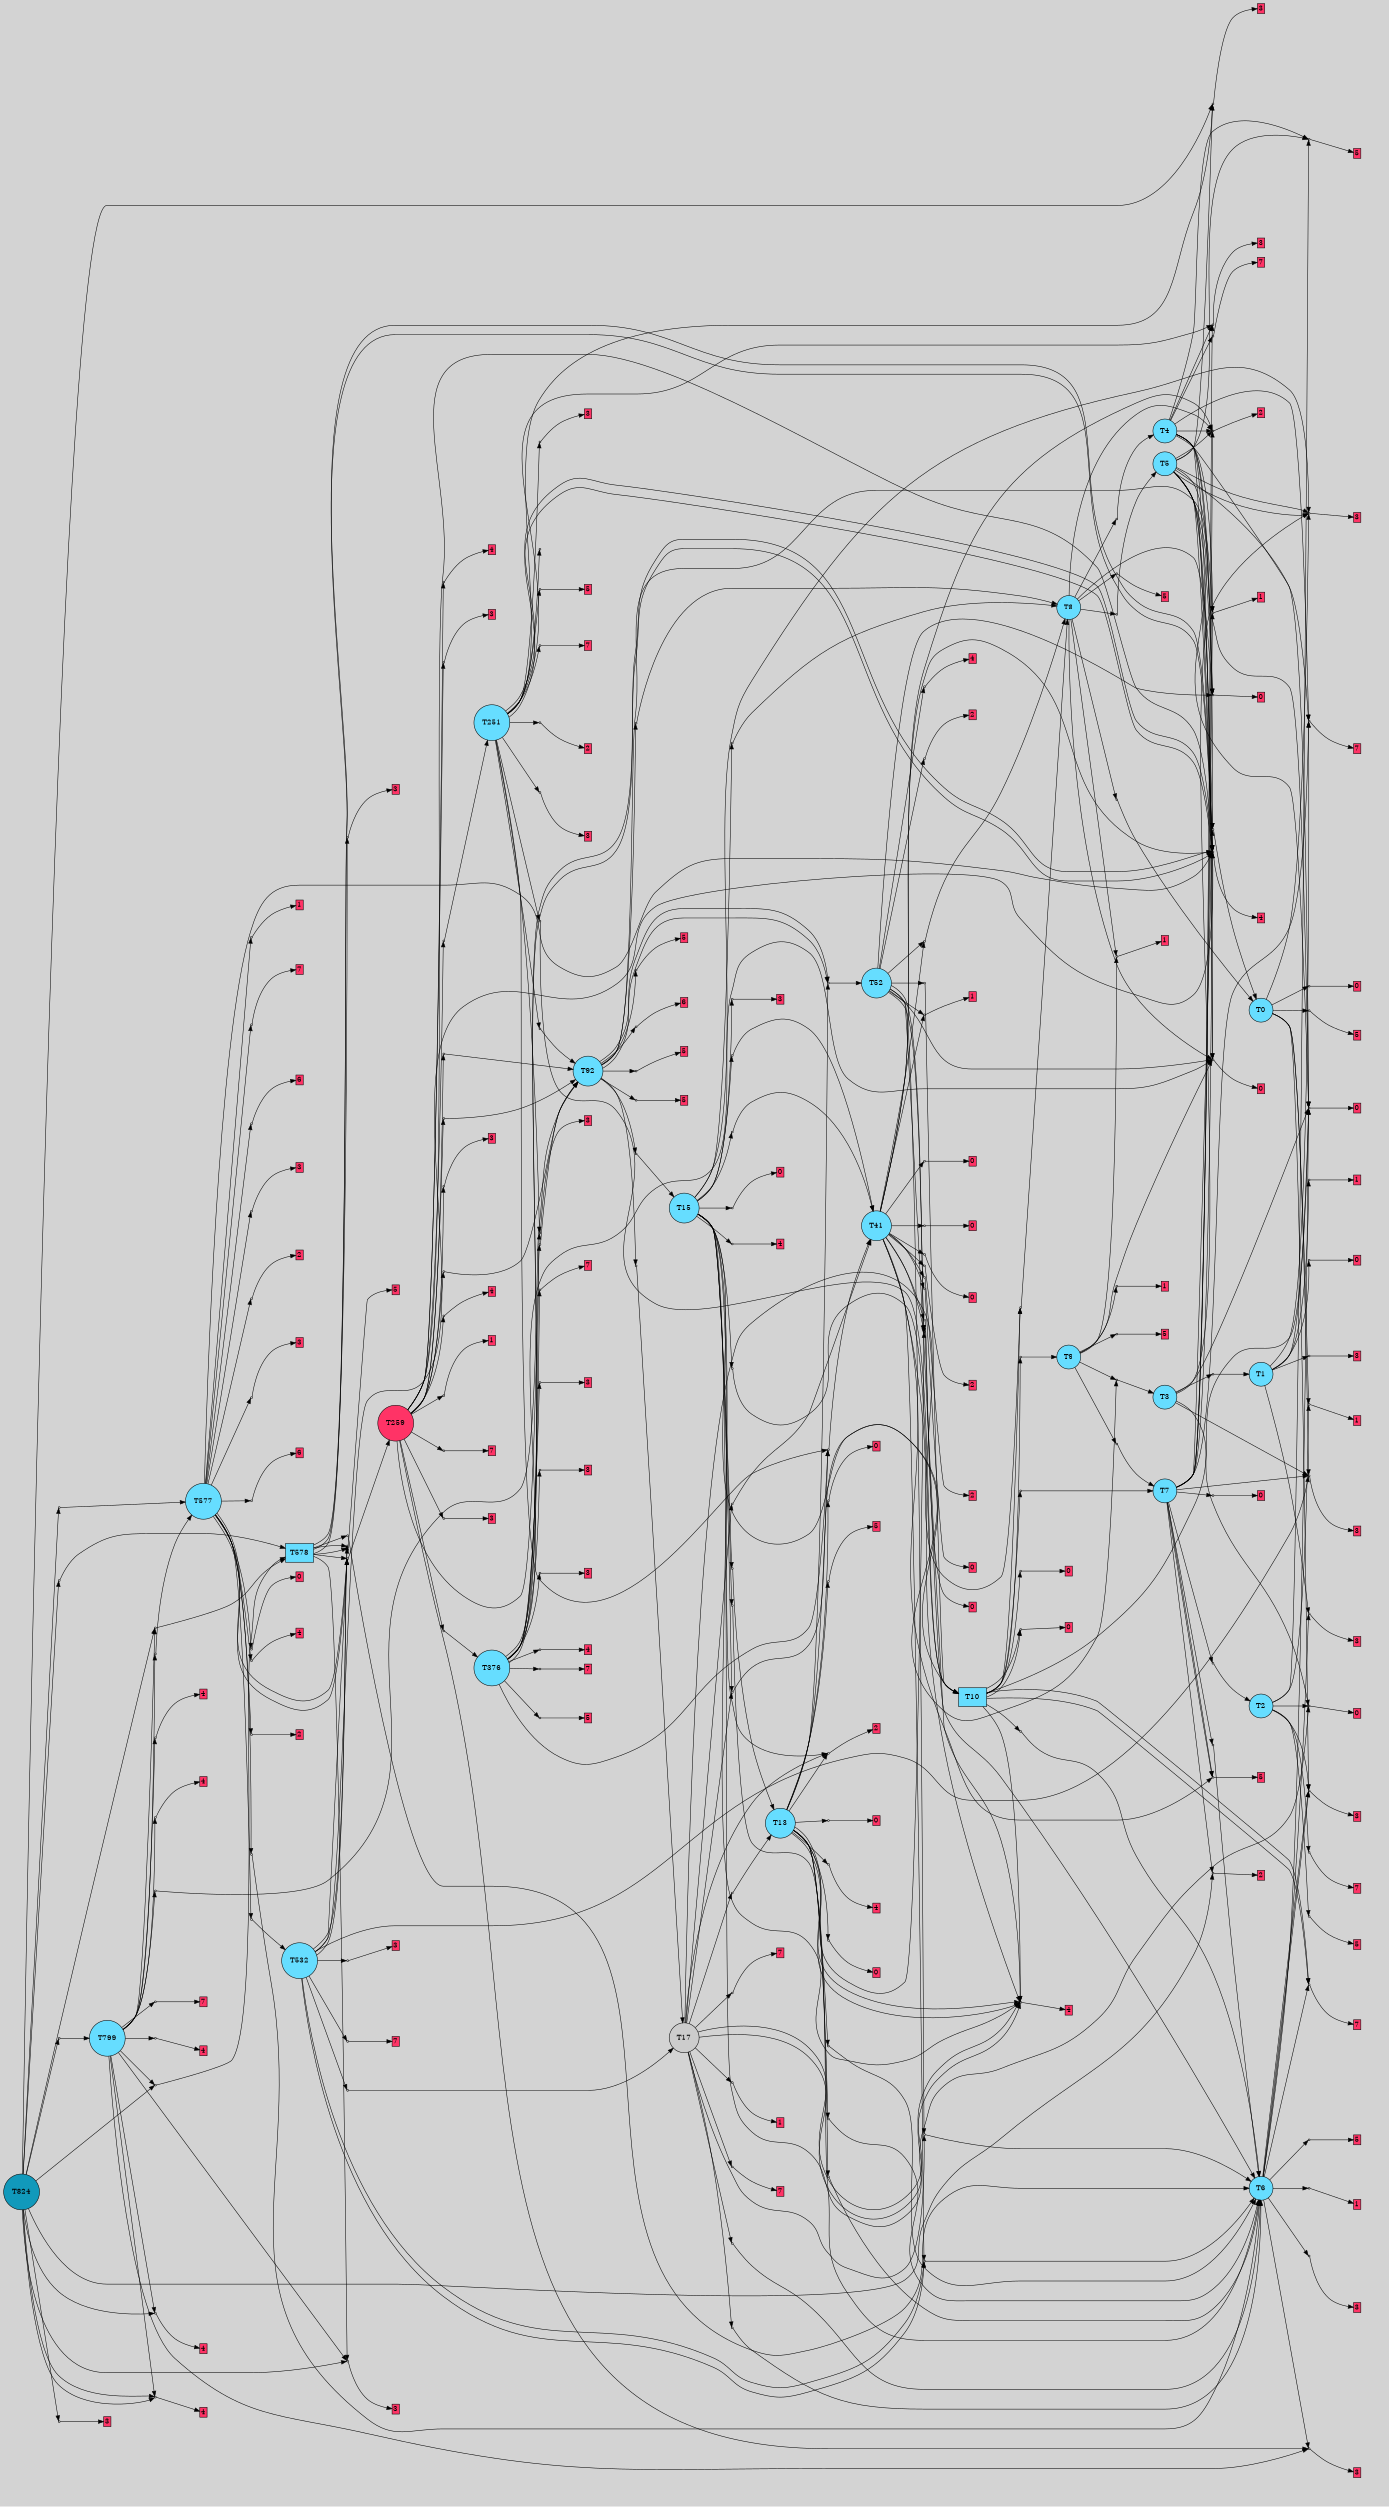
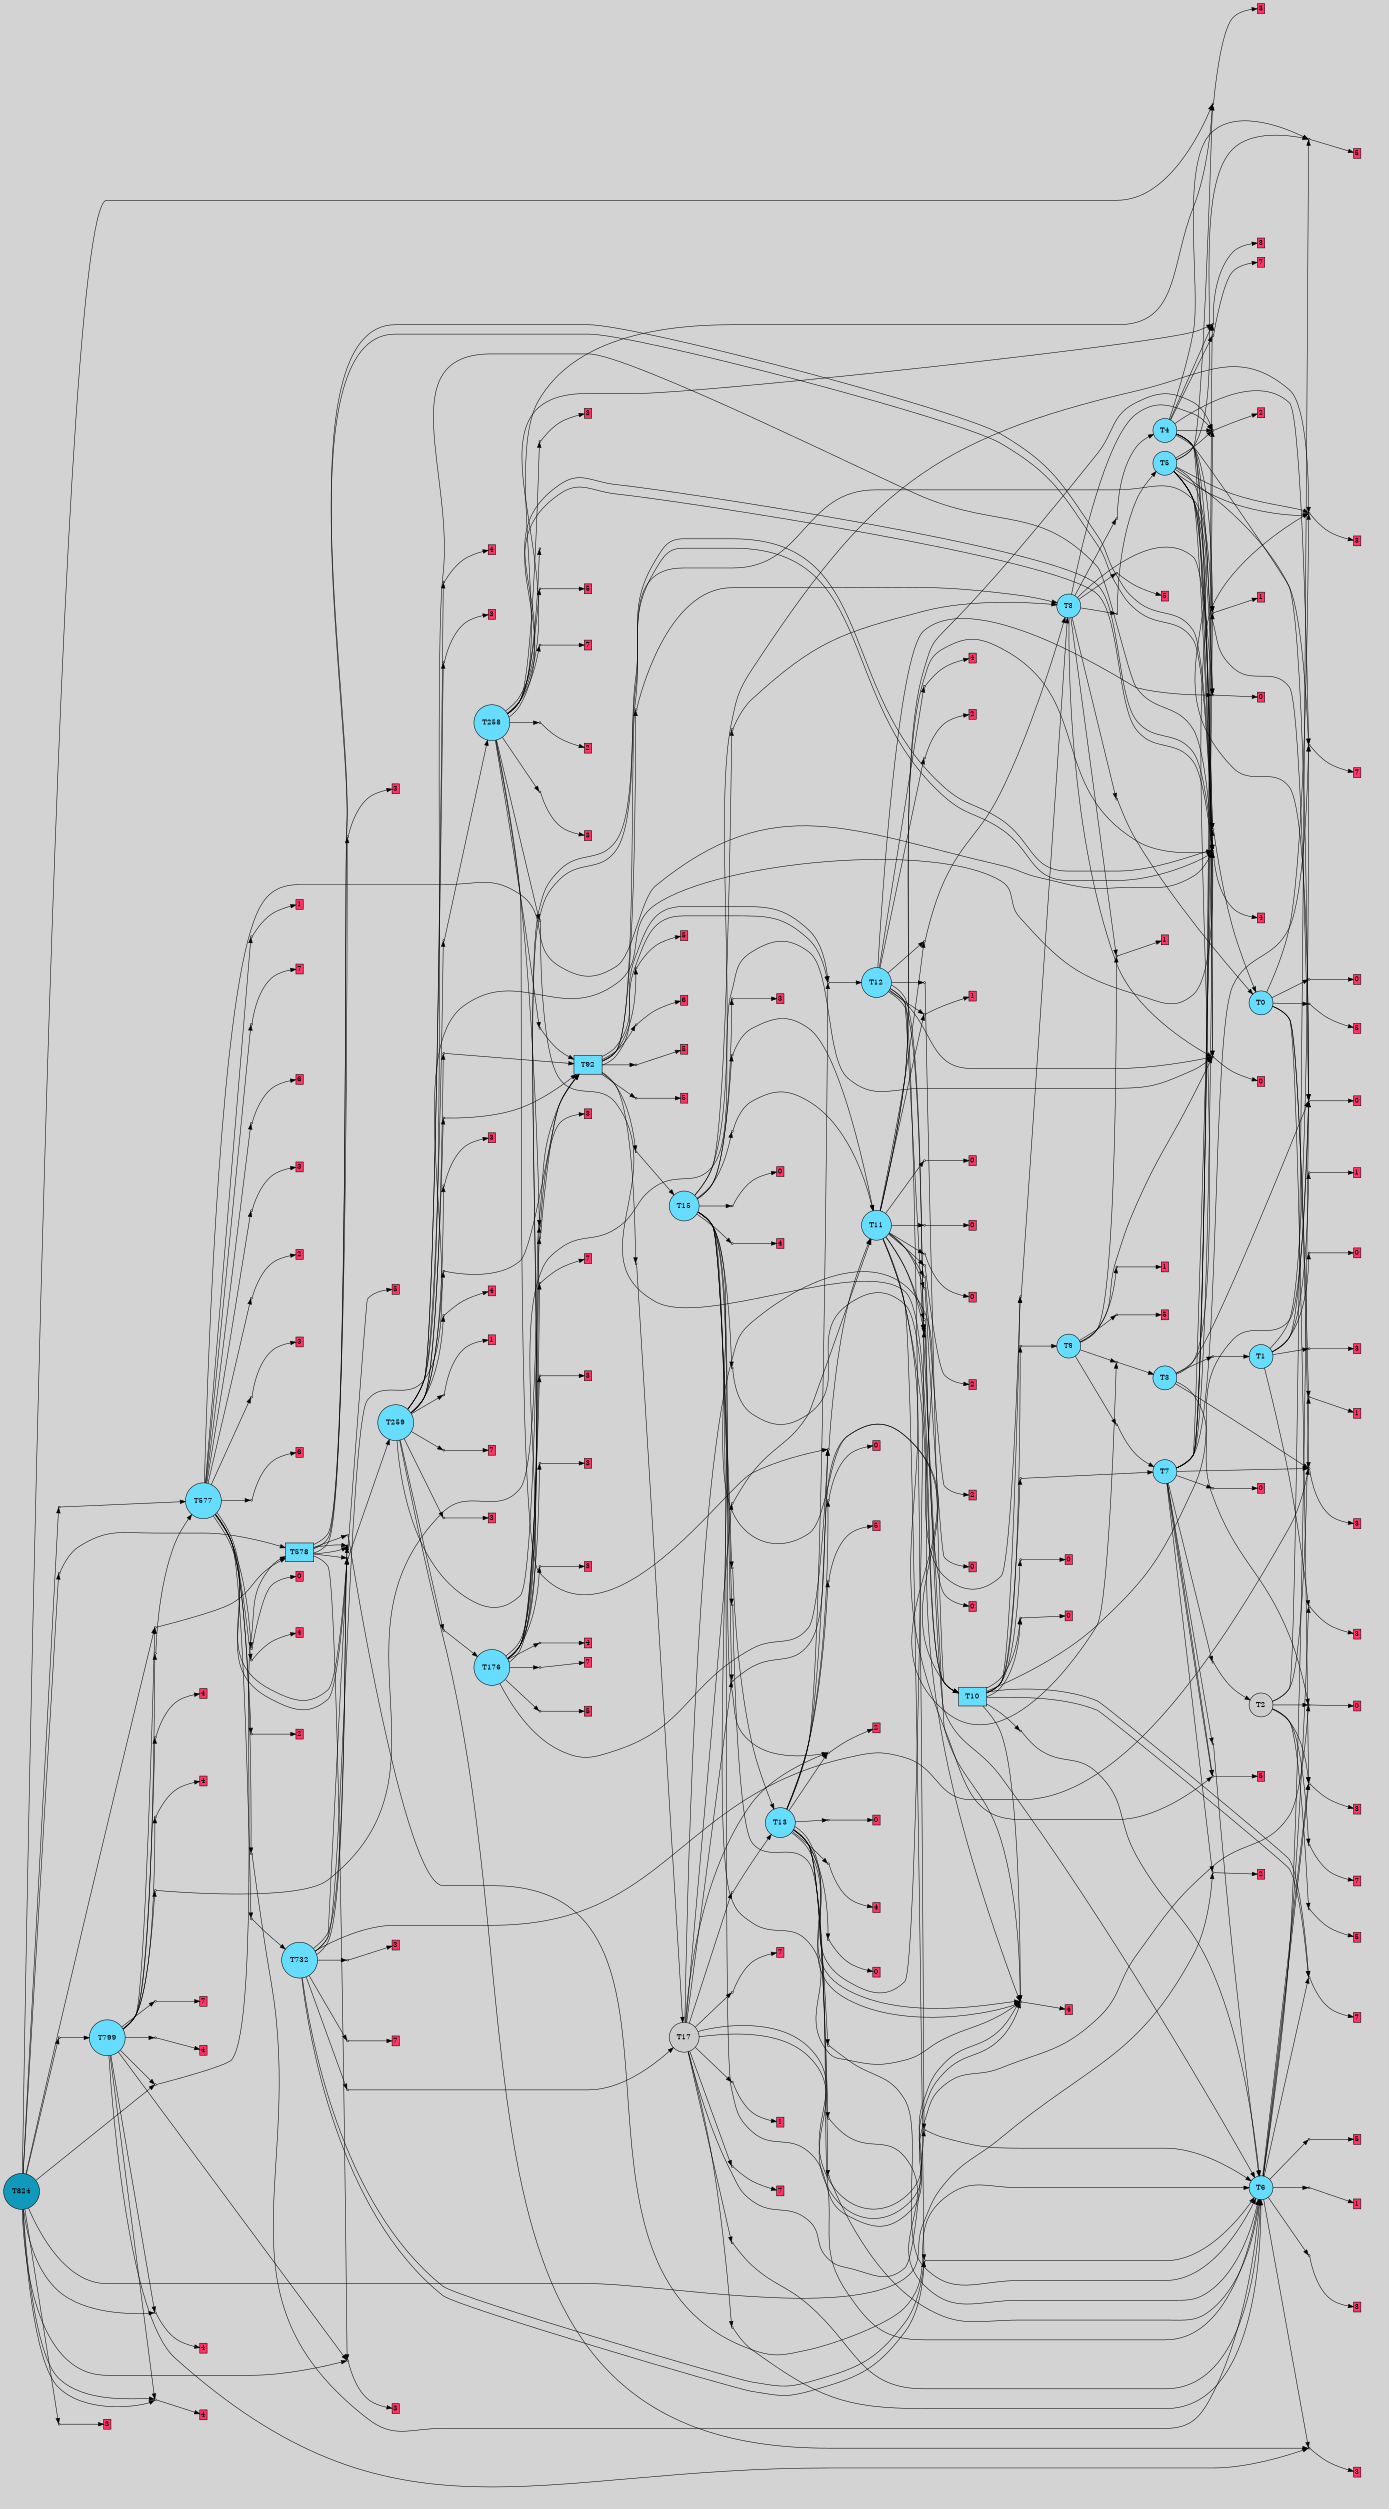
(492, 723) -> (492, 723)
(876, 983) -> (876, 983)
(588, 1071) -> (588, 1065)
(876, 1226) -> (876, 1225)
(396, 1423) -> (396, 1423)
(492, 1668) -> (492, 1667)
(1261, 1706) -> (1261, 1705)
(300, 1961) -> (300, 1960)
